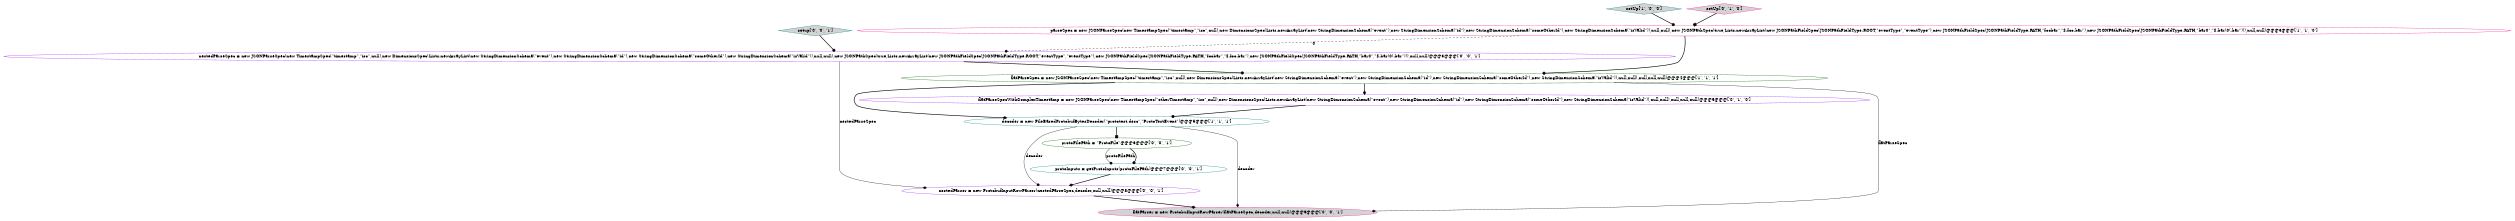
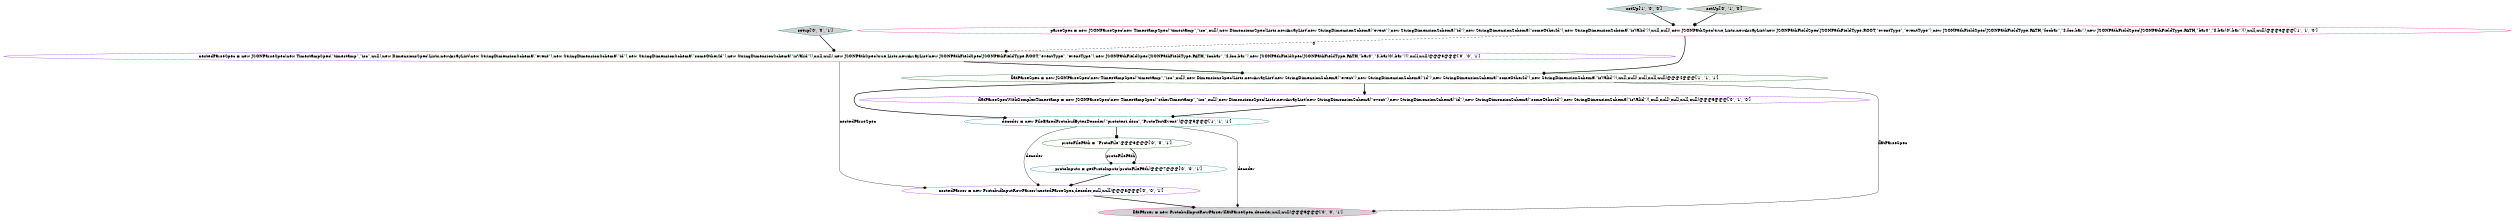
(1724, 9) -> (1724, 9)
